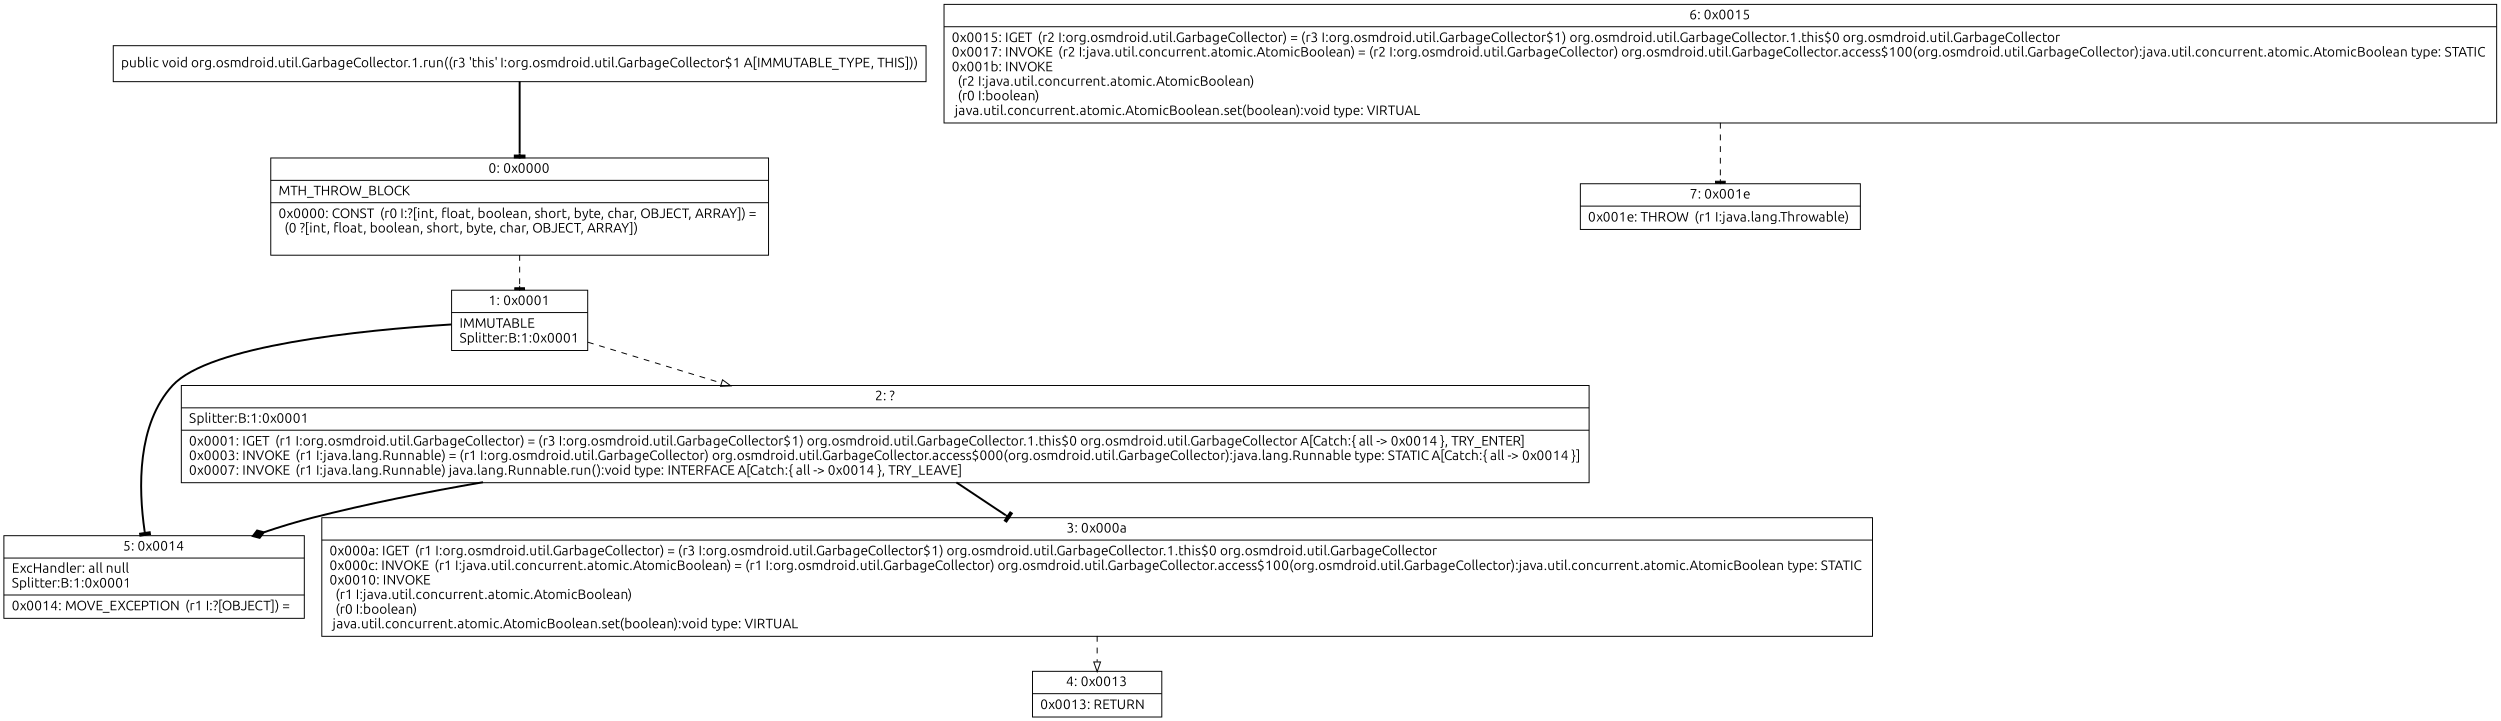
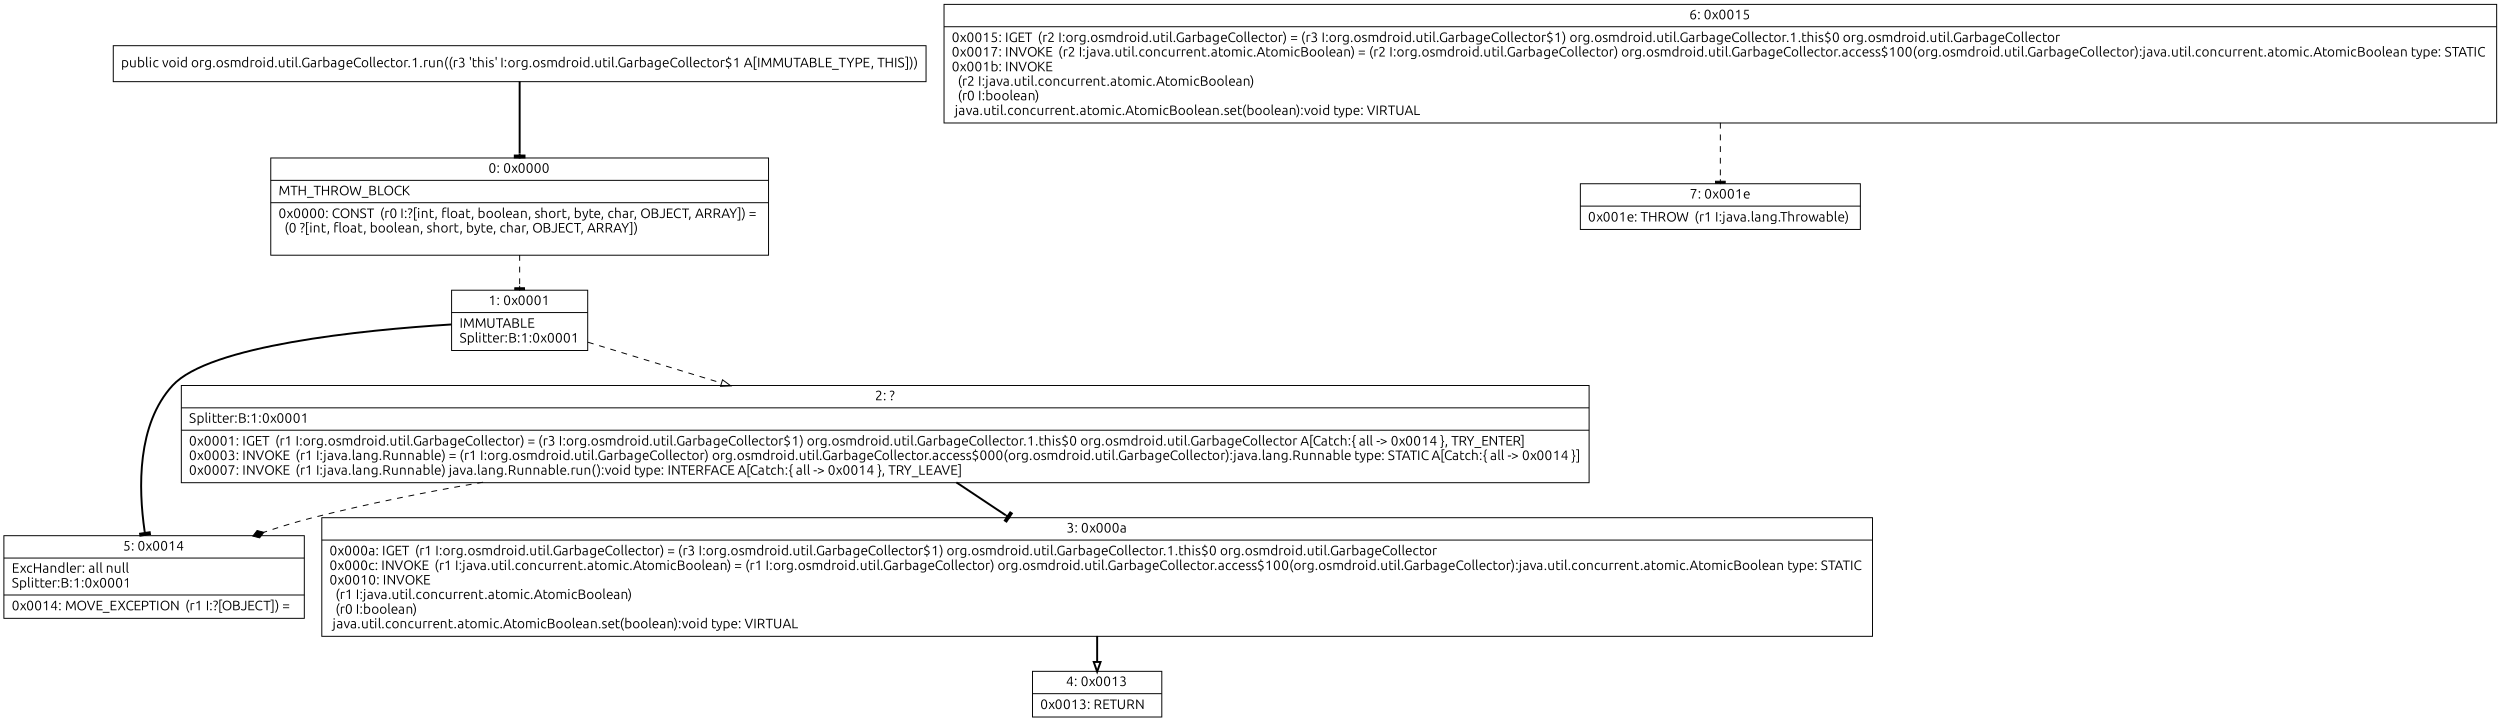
(373, 504) -> (373, 504)
(1097, 649) -> (1097, 649)
